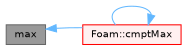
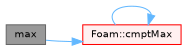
(69, 28) -> (59, 41)
